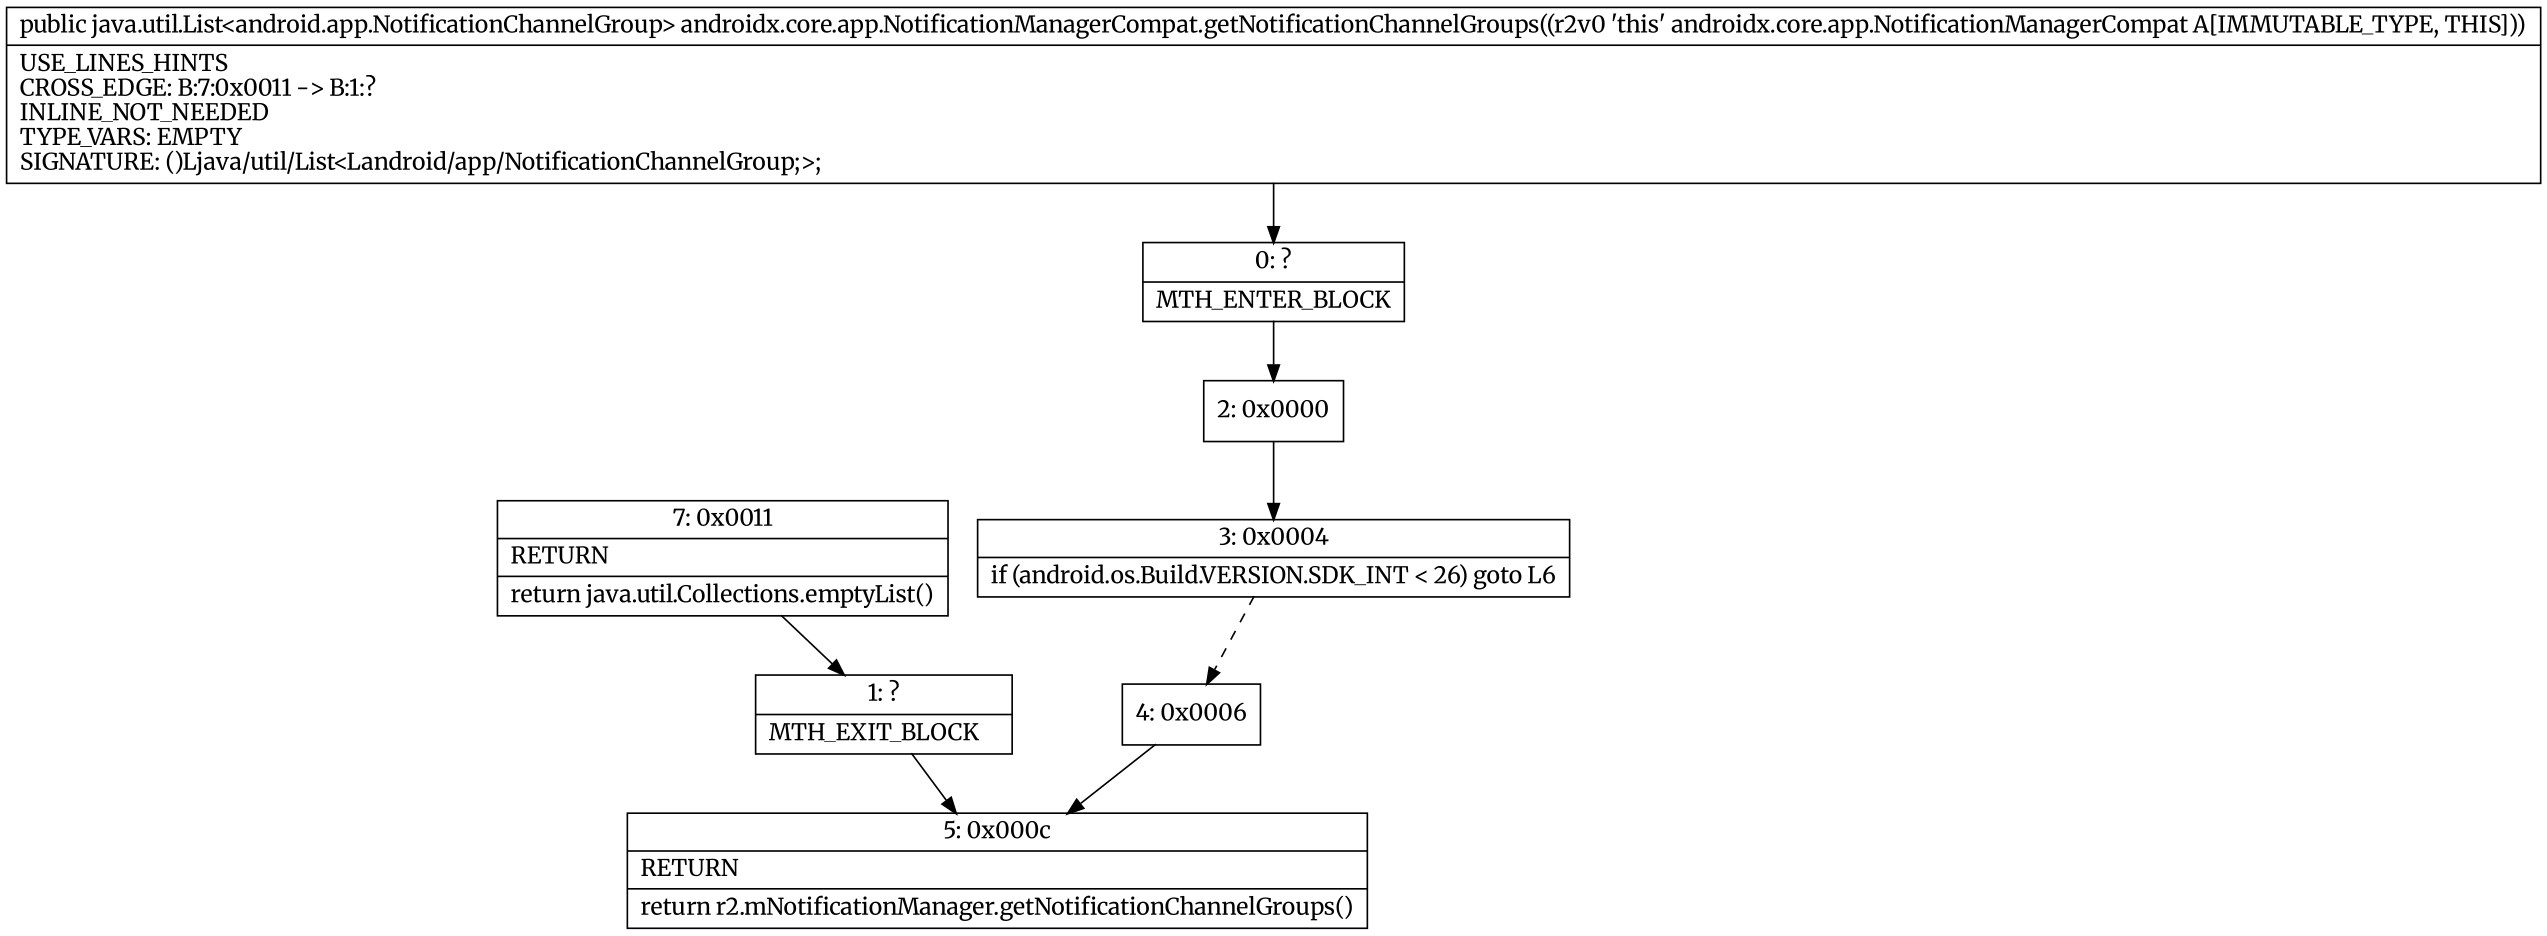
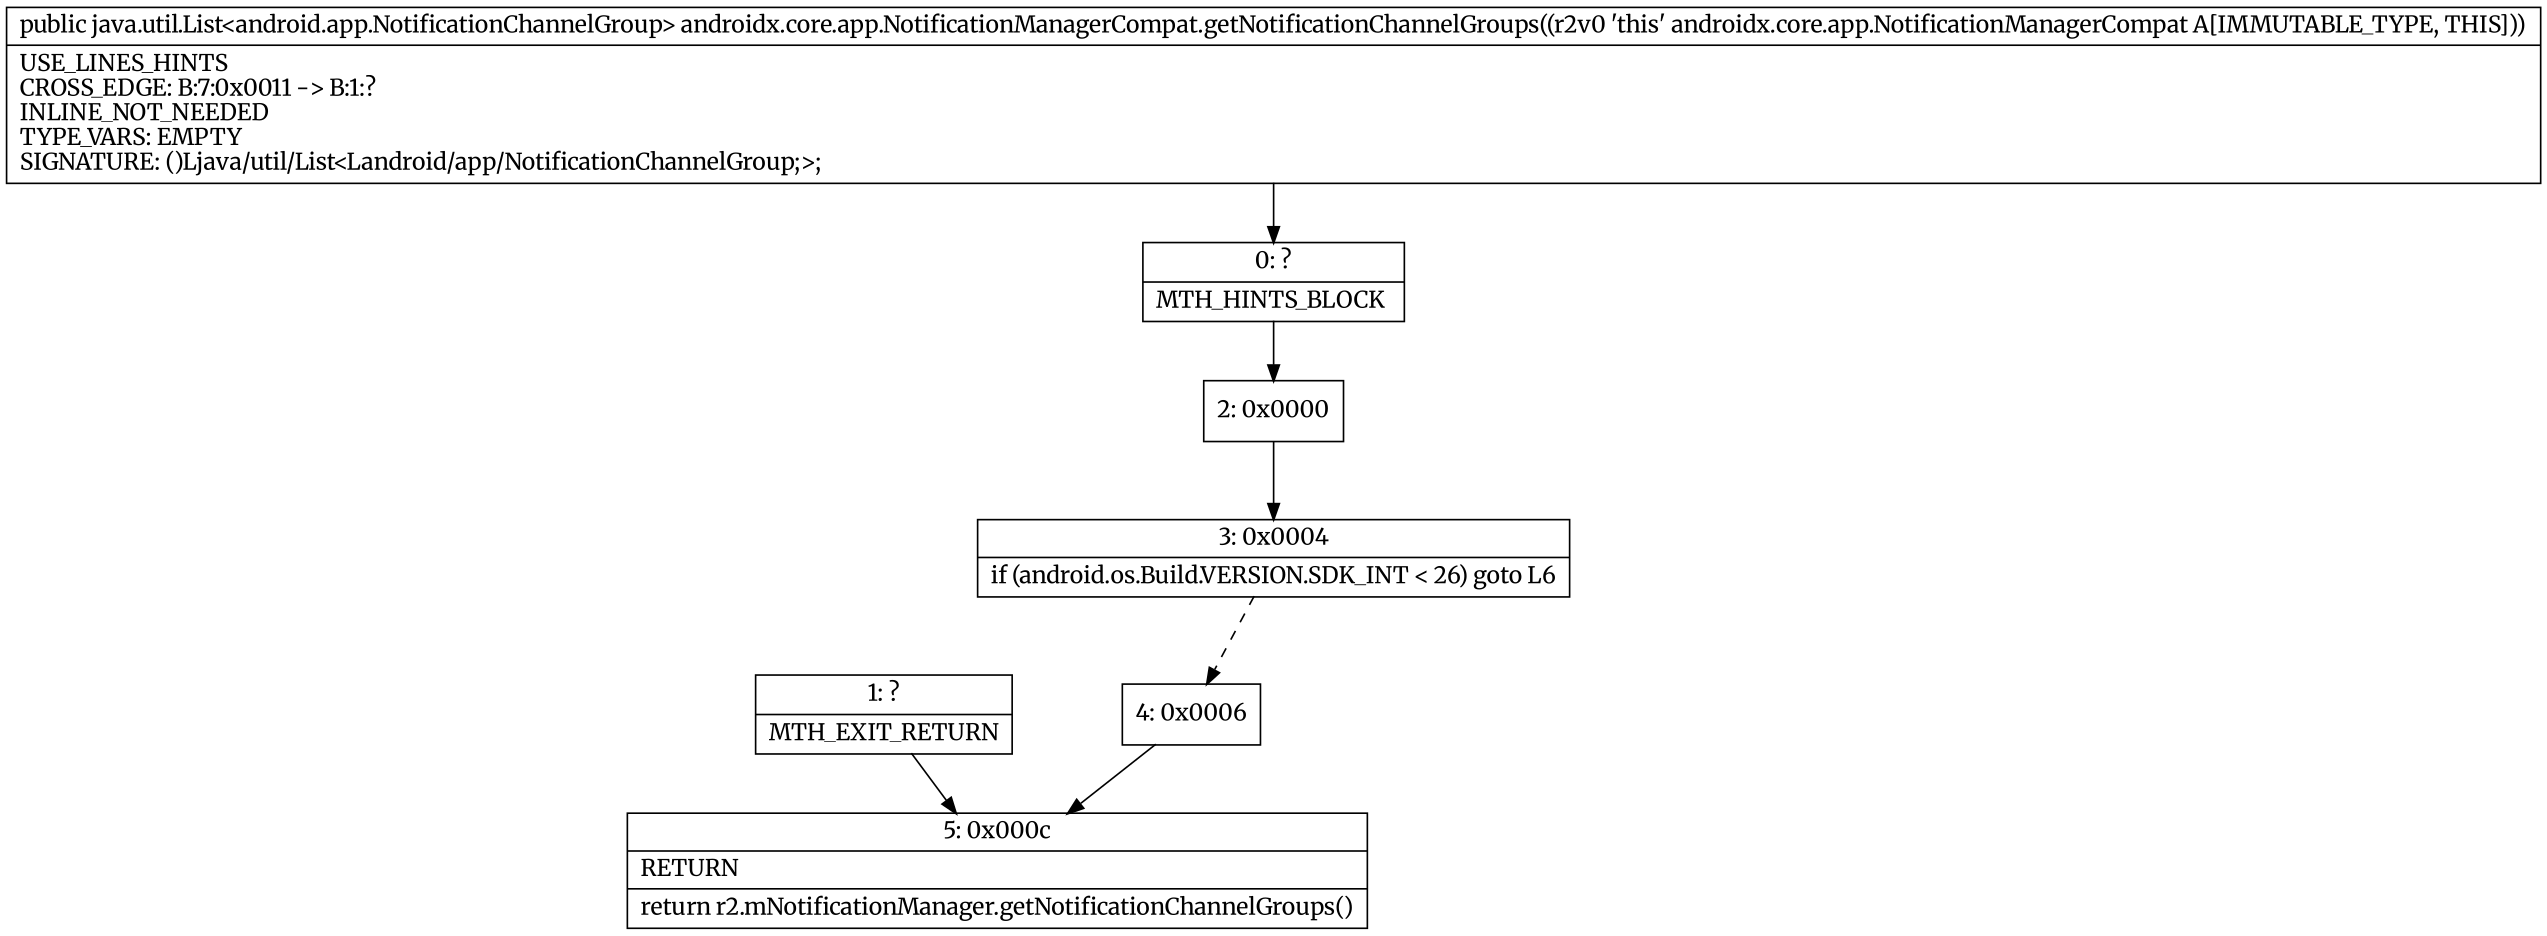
(1274, 301) -> (1270, 301)
(723, 558) -> none
(874, 733) -> (884, 733)
